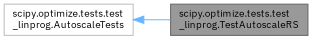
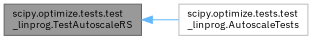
(157, 20) -> (166, 20)
